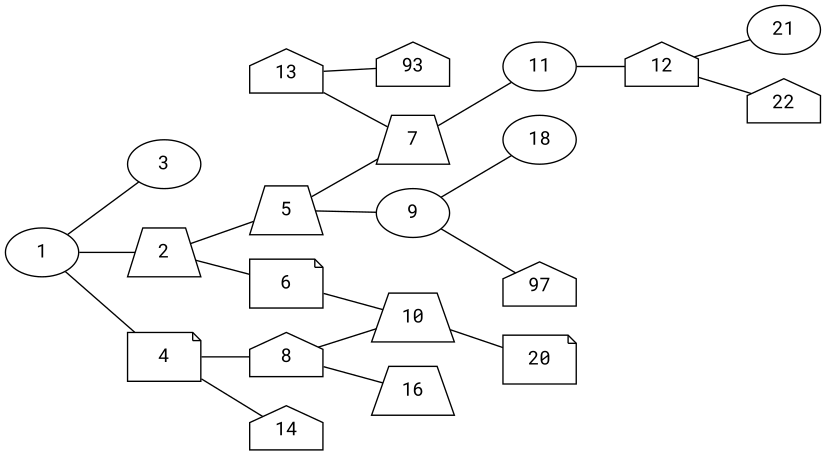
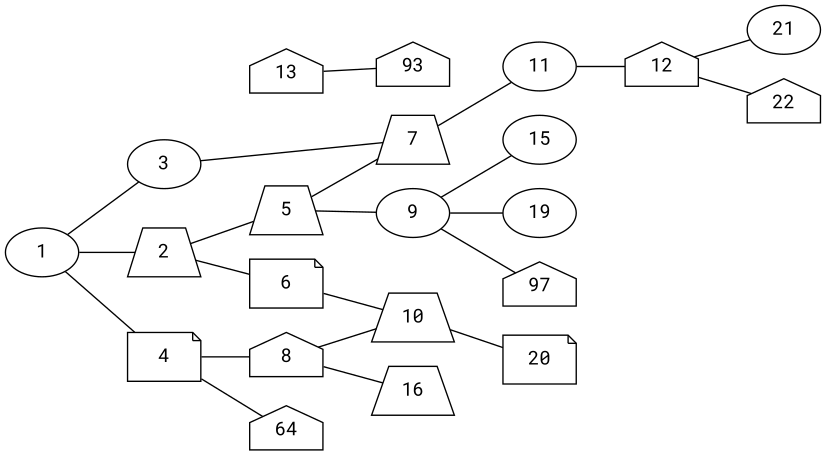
(356, 110) -> (292, 152)
(540, 140) -> (540, 140)
none -> (540, 213)
(286, 430) -> (286, 430)
